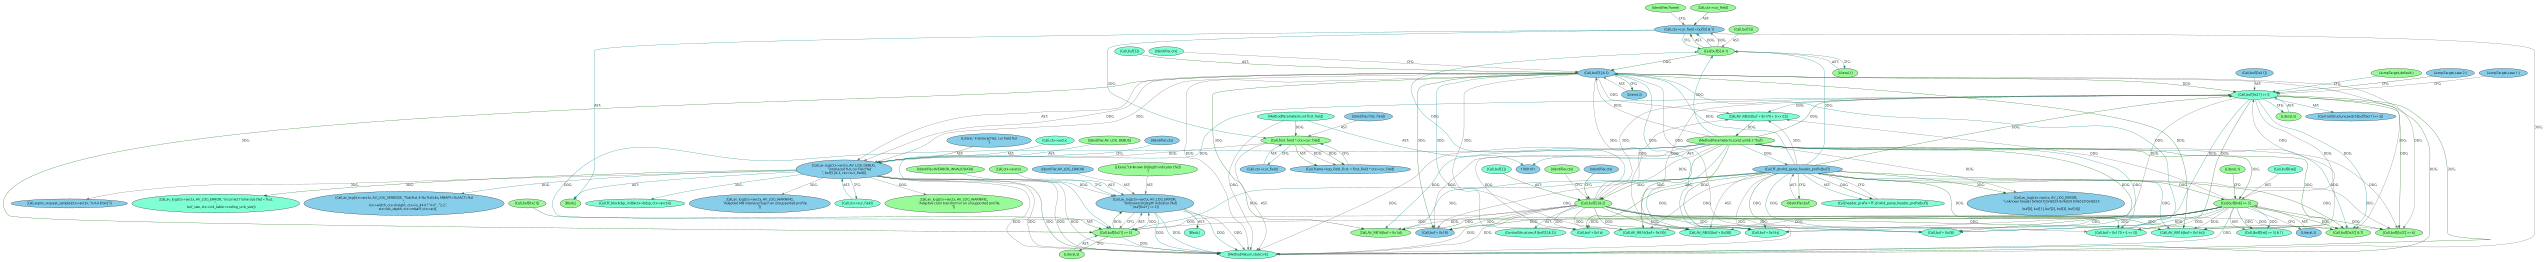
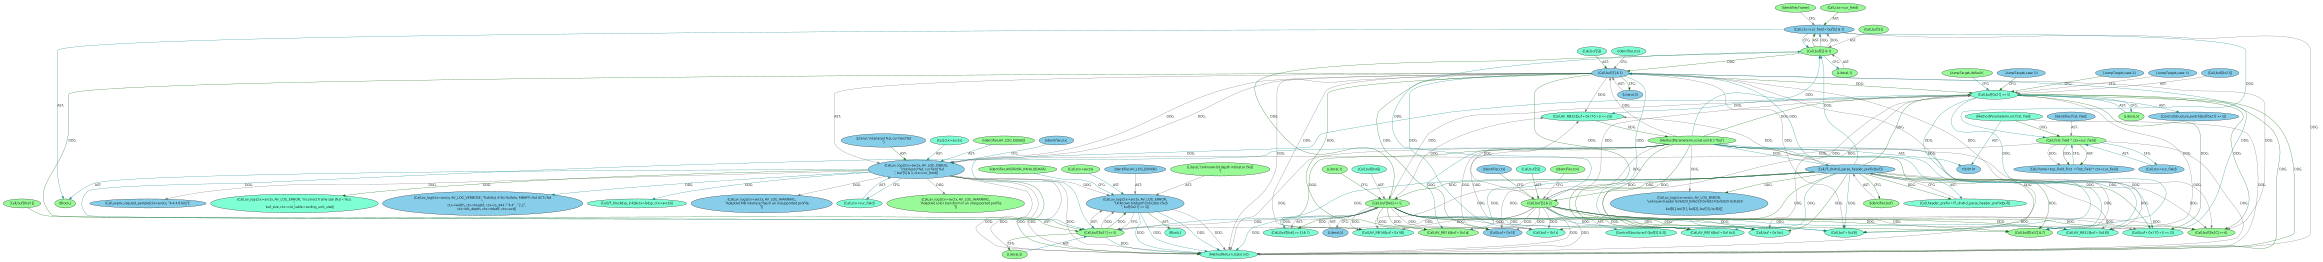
none -> (2021, 73)
(2155, 156) -> (1419, 62)
(1265, 203) -> (2245, 203)
(1729, 203) -> (2109, 203)
